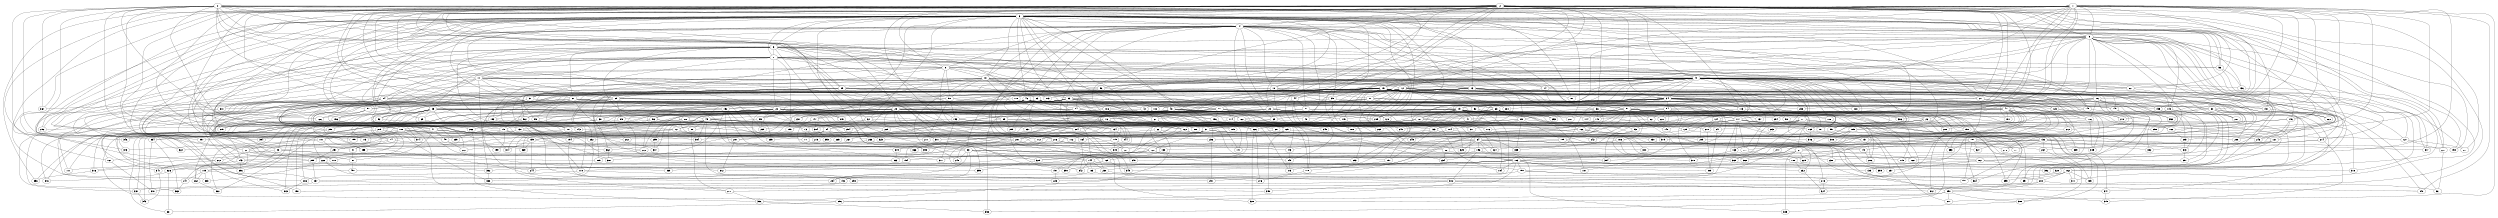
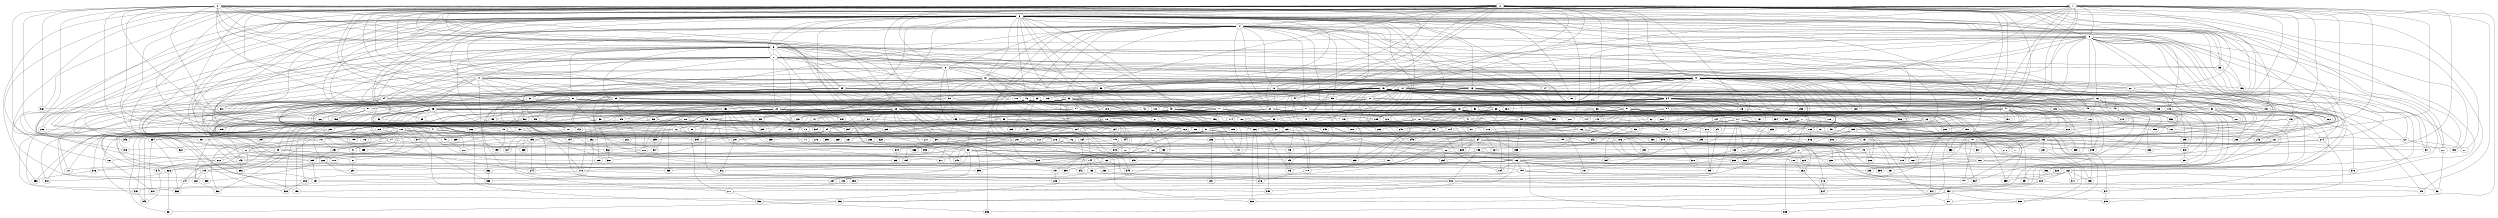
(353, 171) -> (353, 171)
